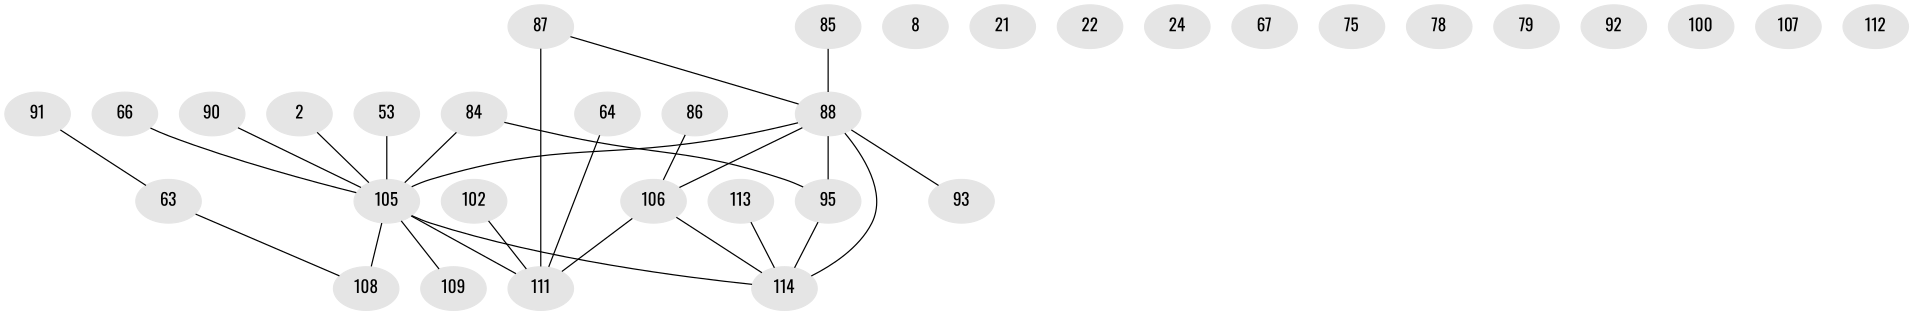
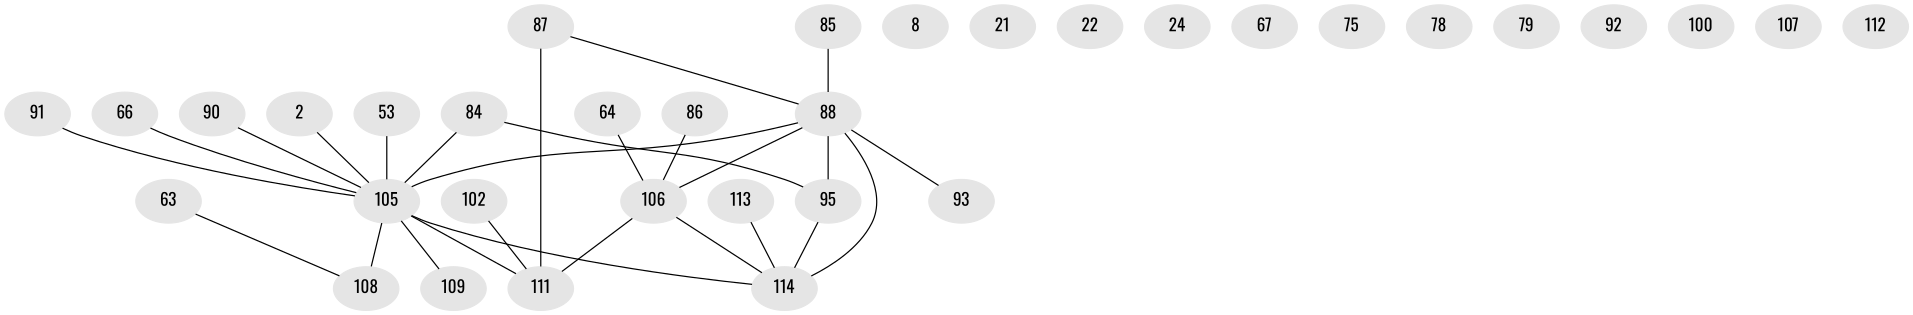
(103, 158) -> (207, 169)
(574, 201) -> (631, 158)
